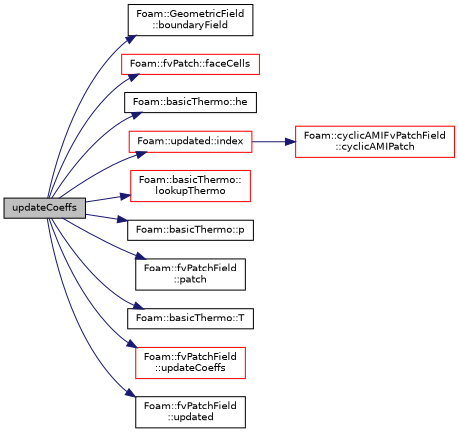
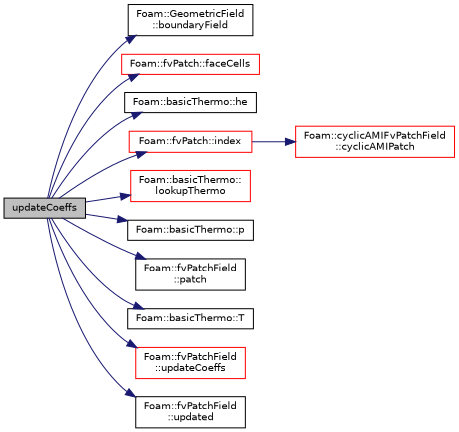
(191, 142) -> (191, 142)
